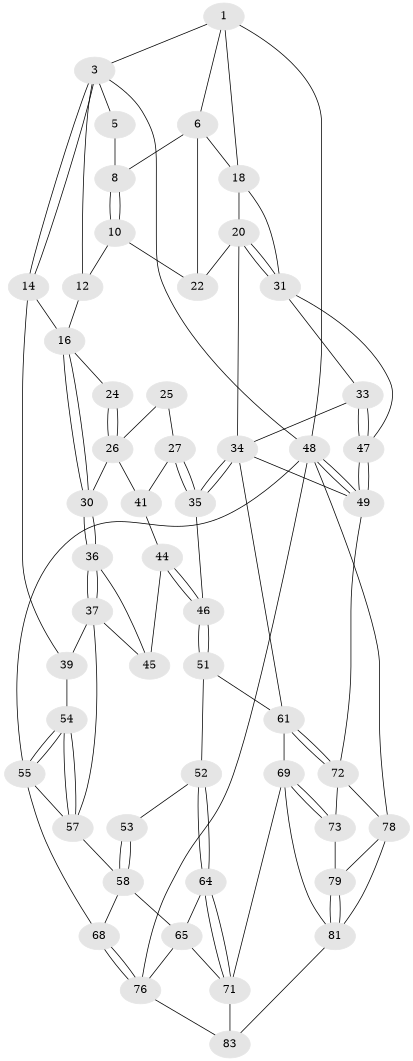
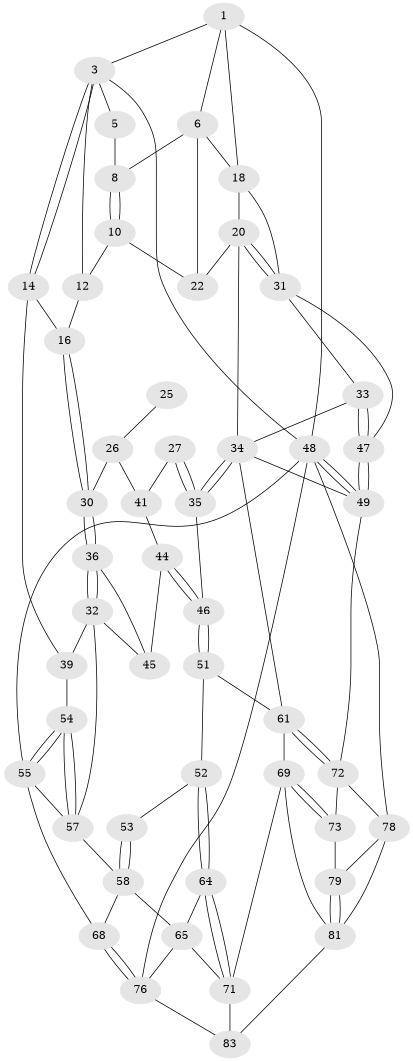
(113, 395) -> none
(171, 422) -> none
(92, 612) -> (92, 612)
